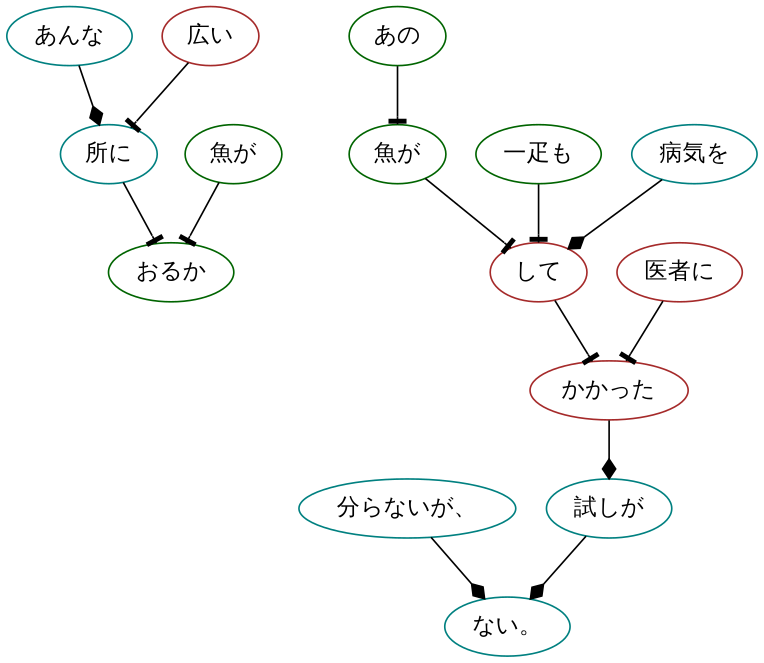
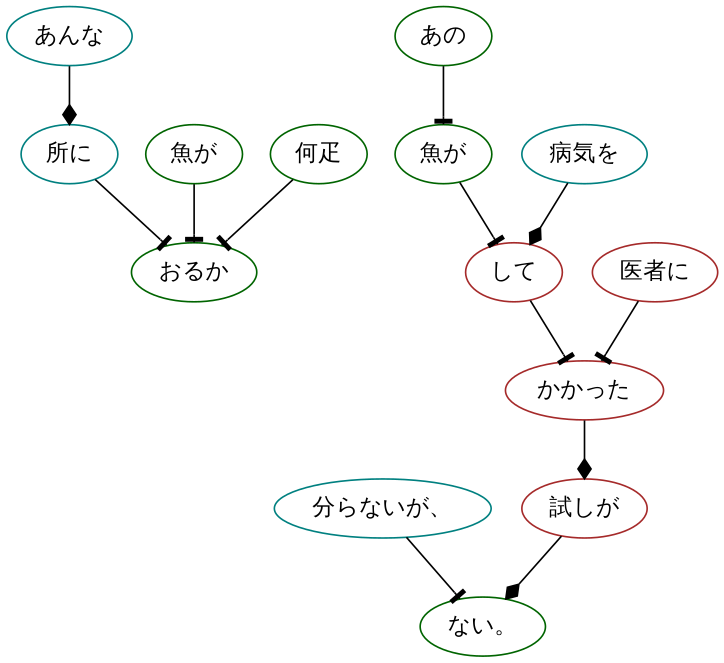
(211, 36) -> none
none -> (319, 154)
(539, 154) -> none
(609, 508) -> (585, 508)
(451, 560) -> (431, 565)
(507, 627) -> (483, 627)
